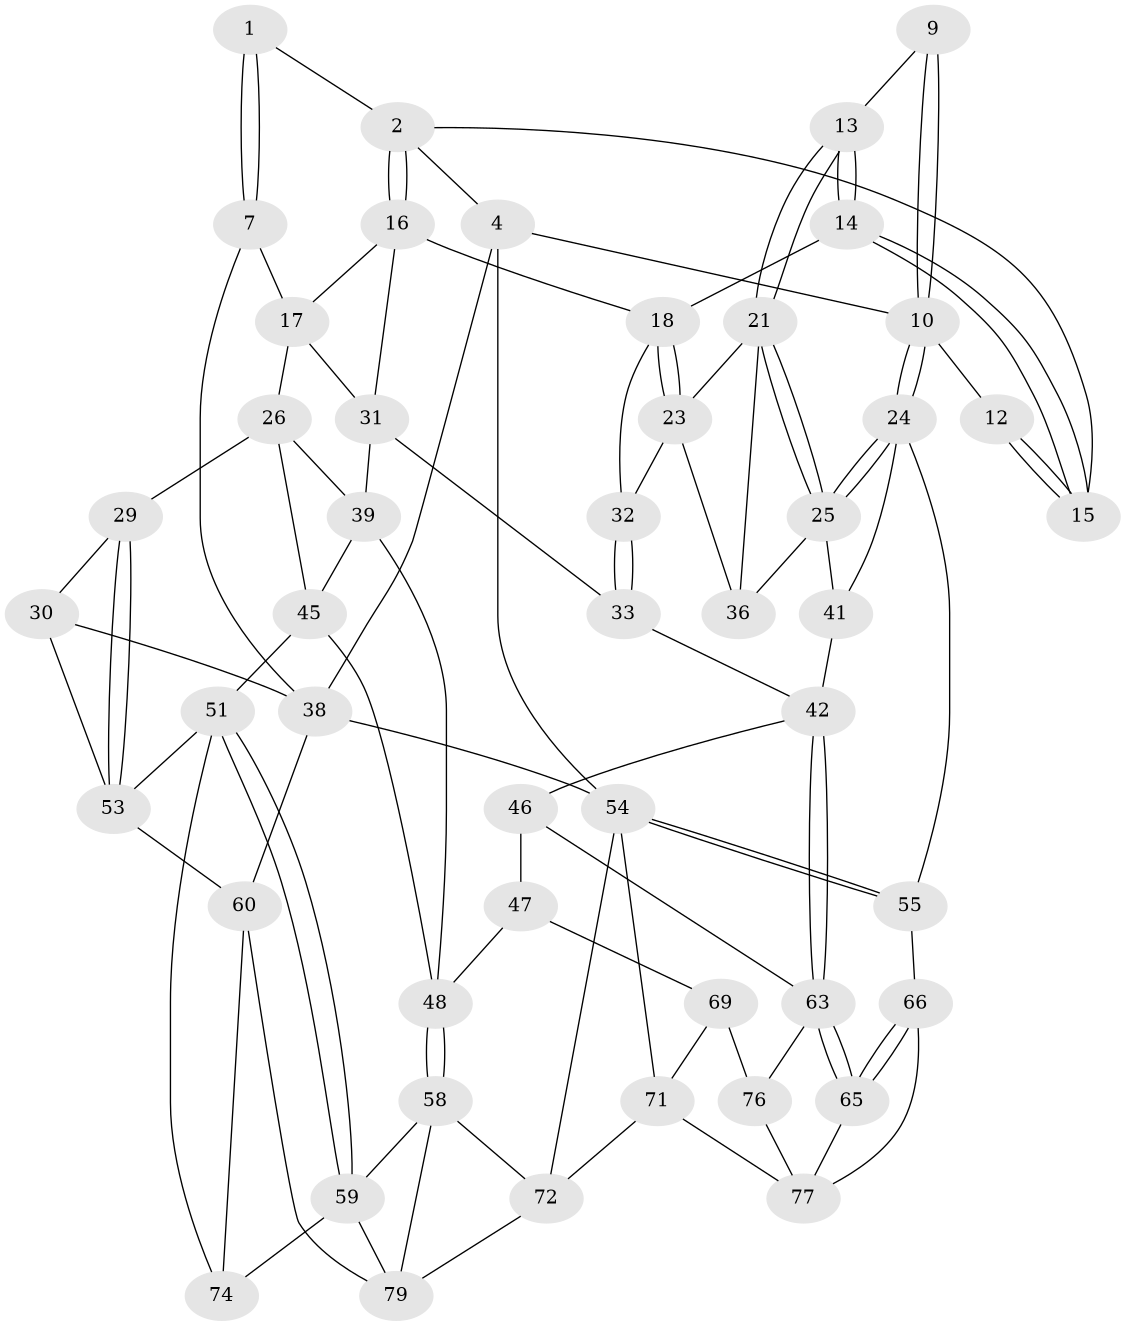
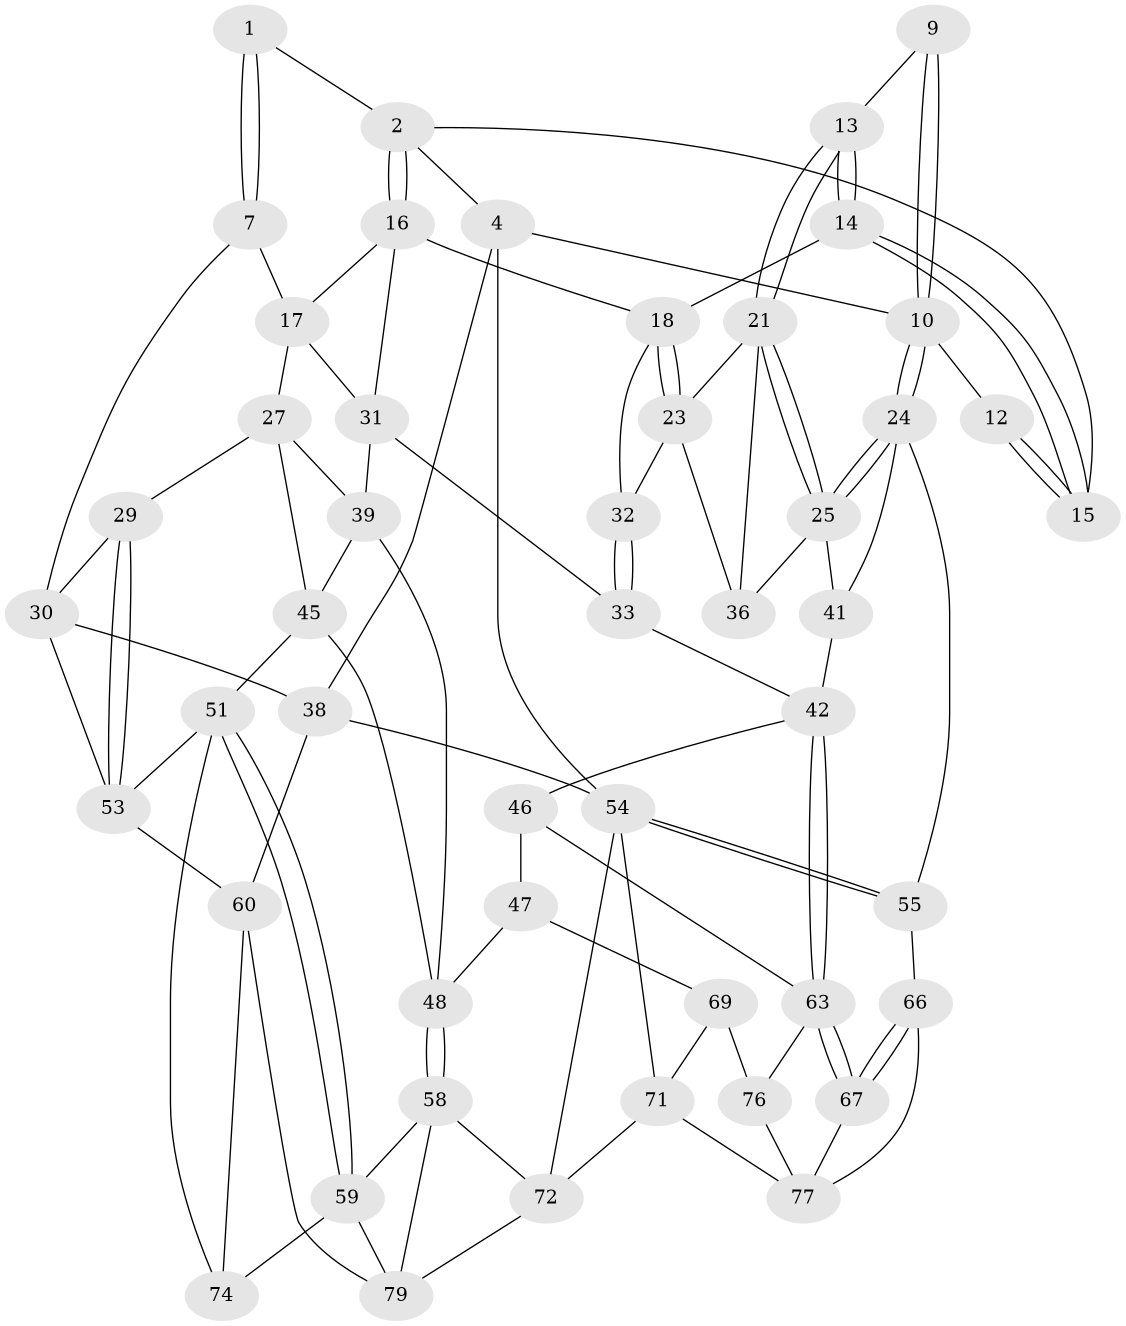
(275, 419) -> (275, 419)
(200, 481) -> (115, 404)
(852, 1101) -> (852, 1101)
